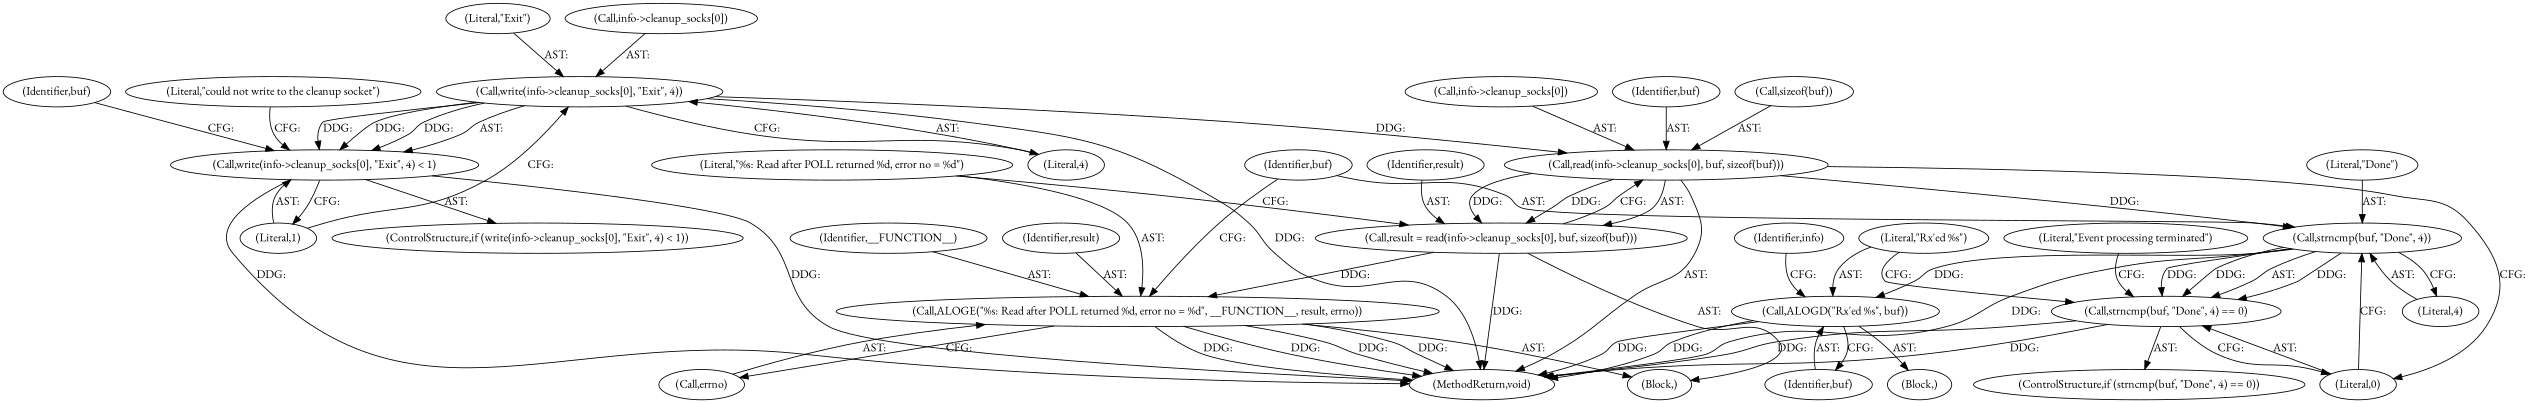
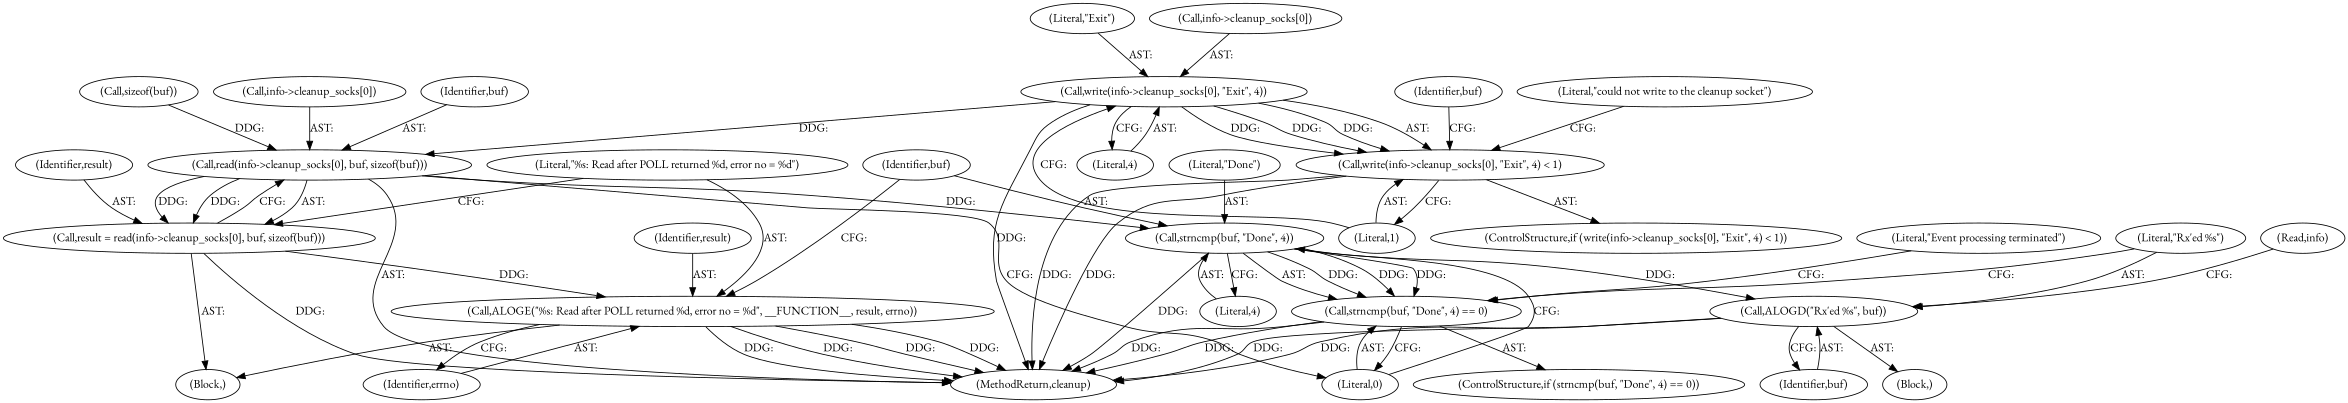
(1751, 128) -> (251, 128)
(889, 238) -> none
(1789, 238) -> (2303, 238)
(702, 385) -> (422, 385)
(1482, 385) -> (1034, 385)
